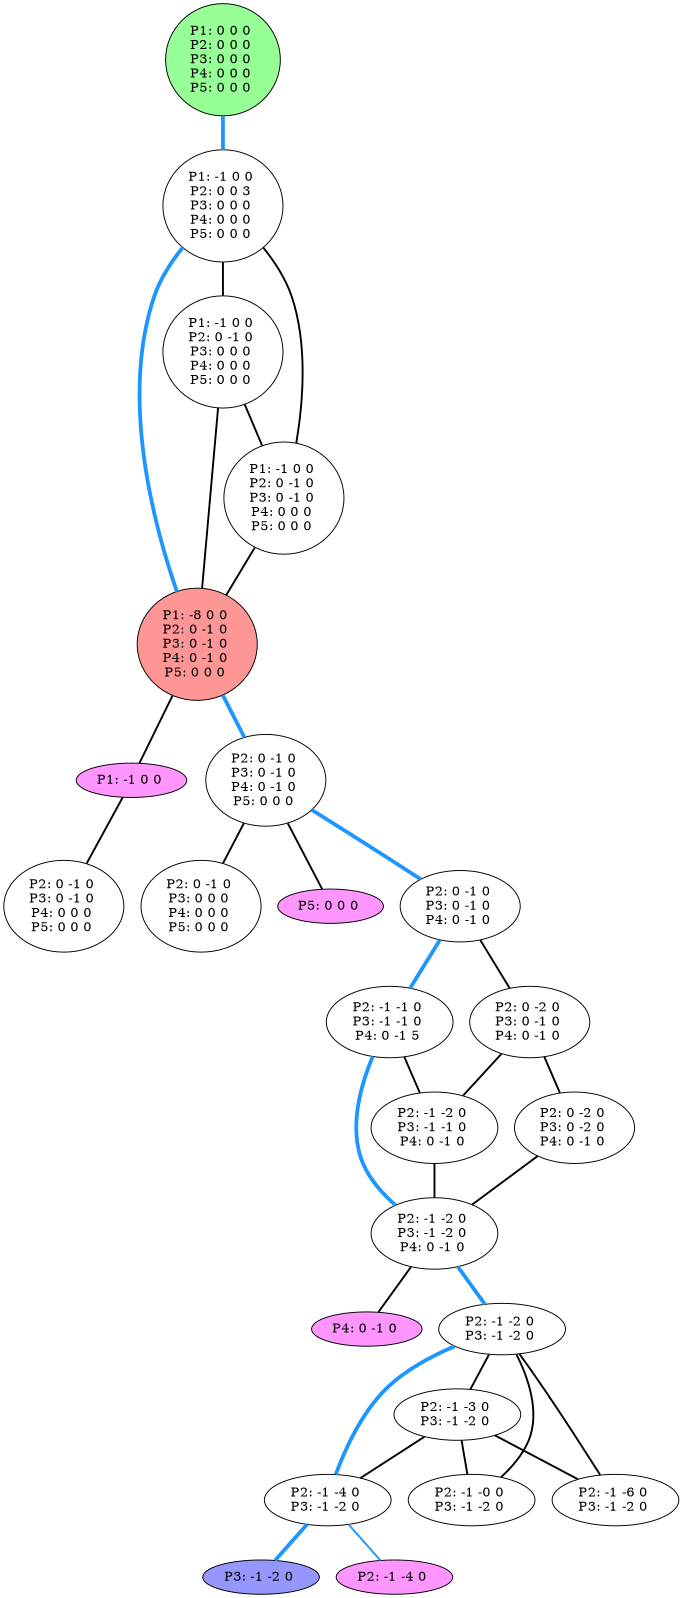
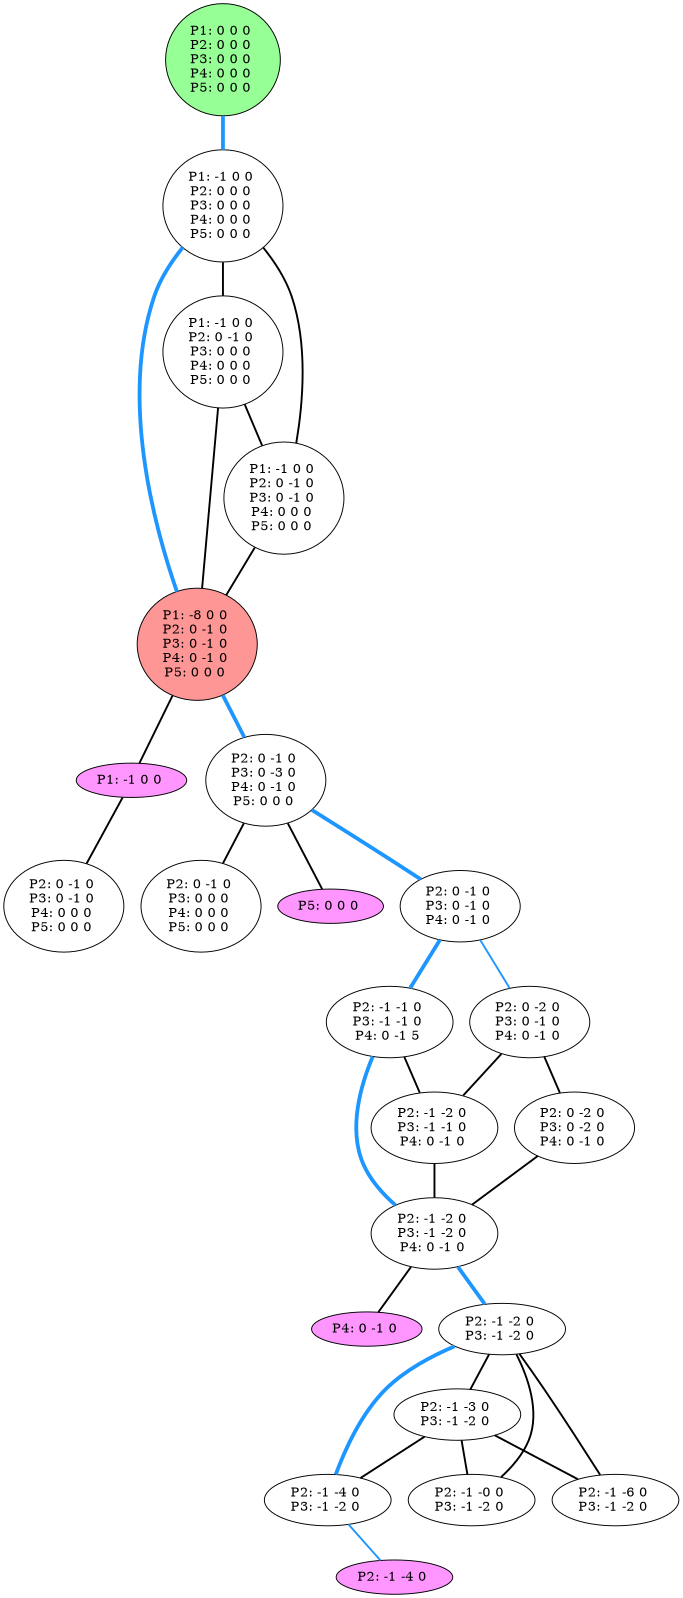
(223, 206) -> (223, 206)
(266, 780) -> (266, 780)
(495, 964) -> (495, 964)
(261, 1577) -> none
